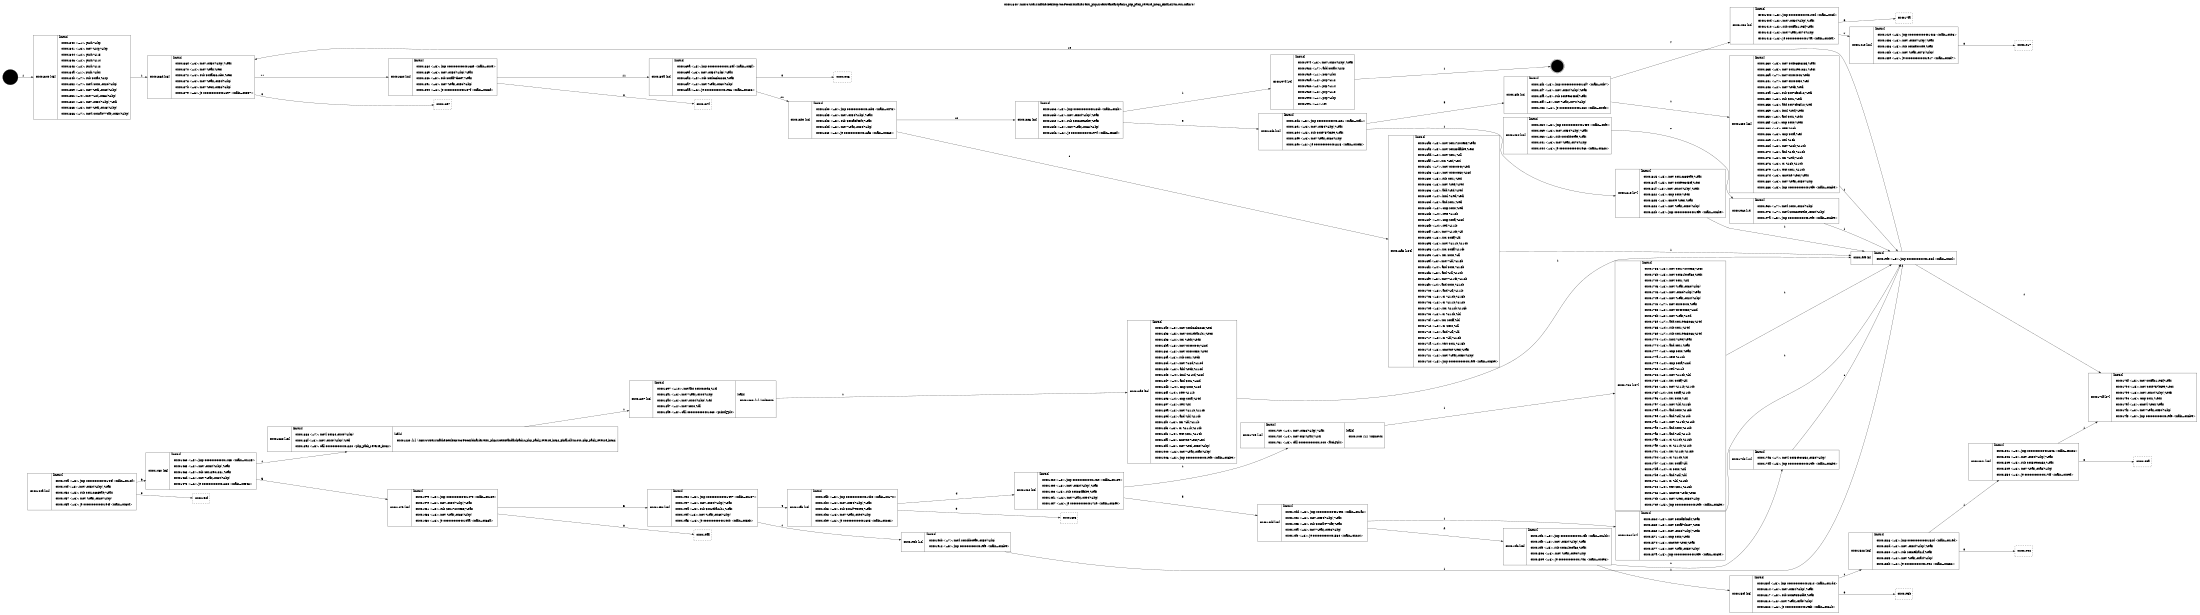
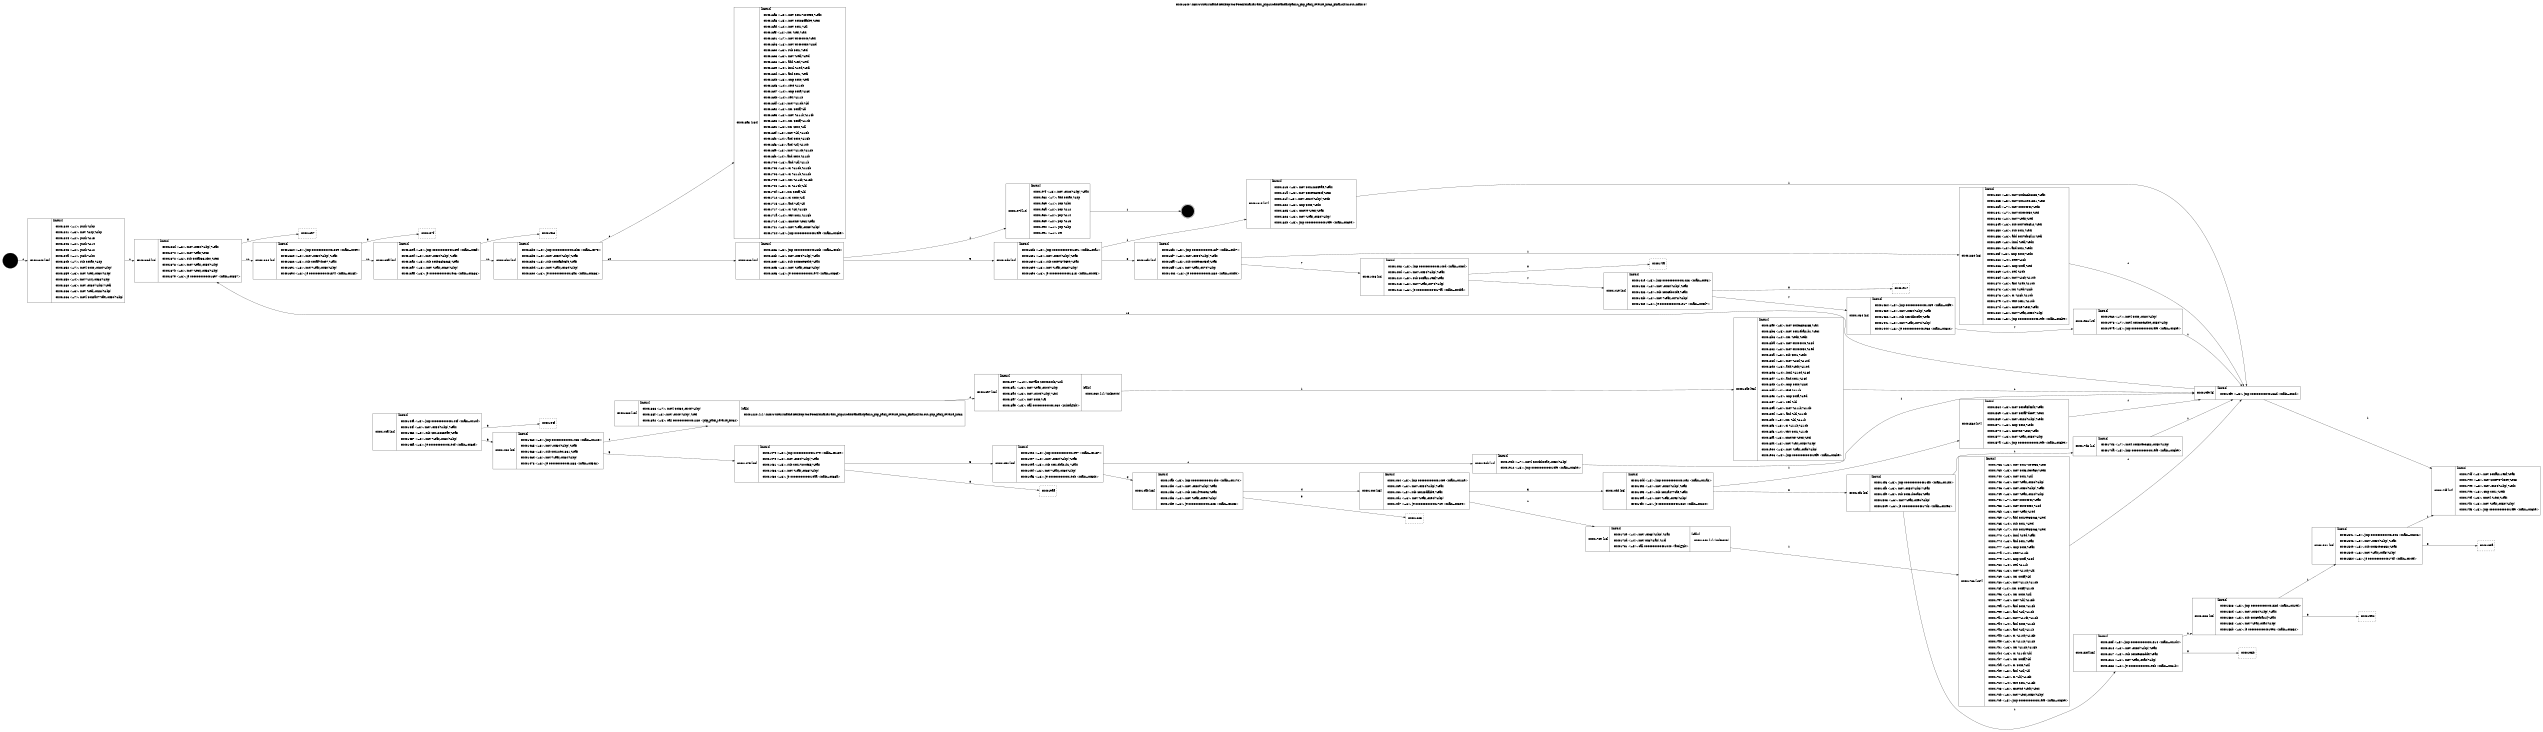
(1674, 252) -> none
none -> (1779, 303)
